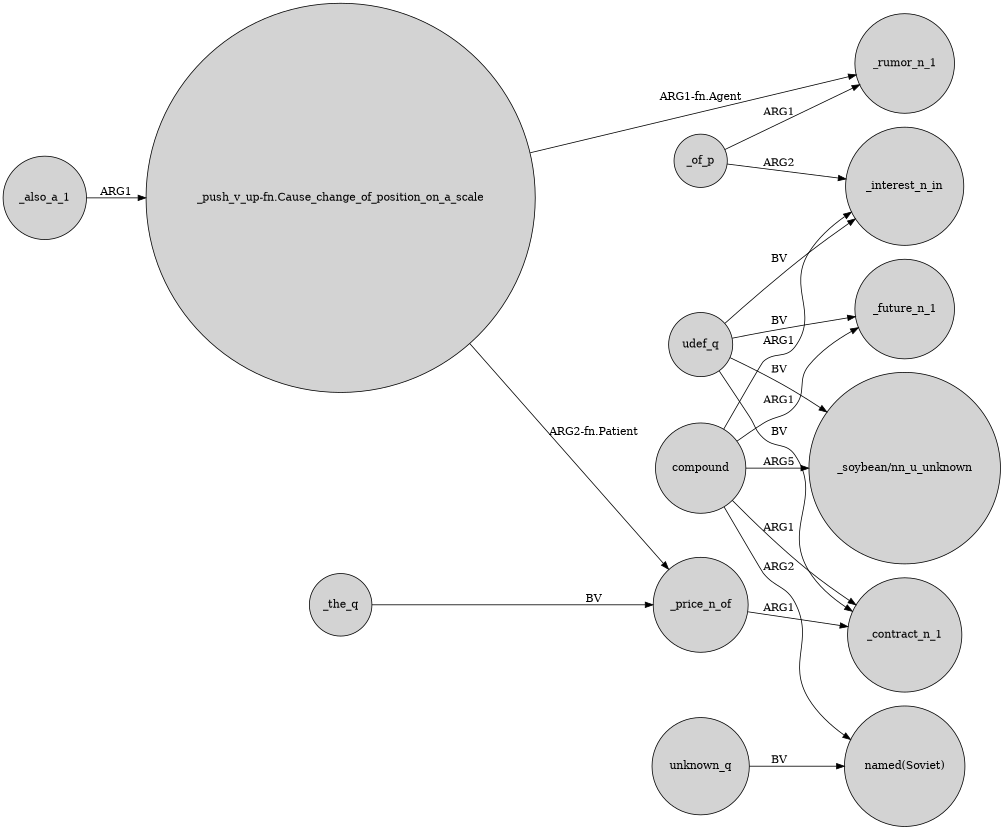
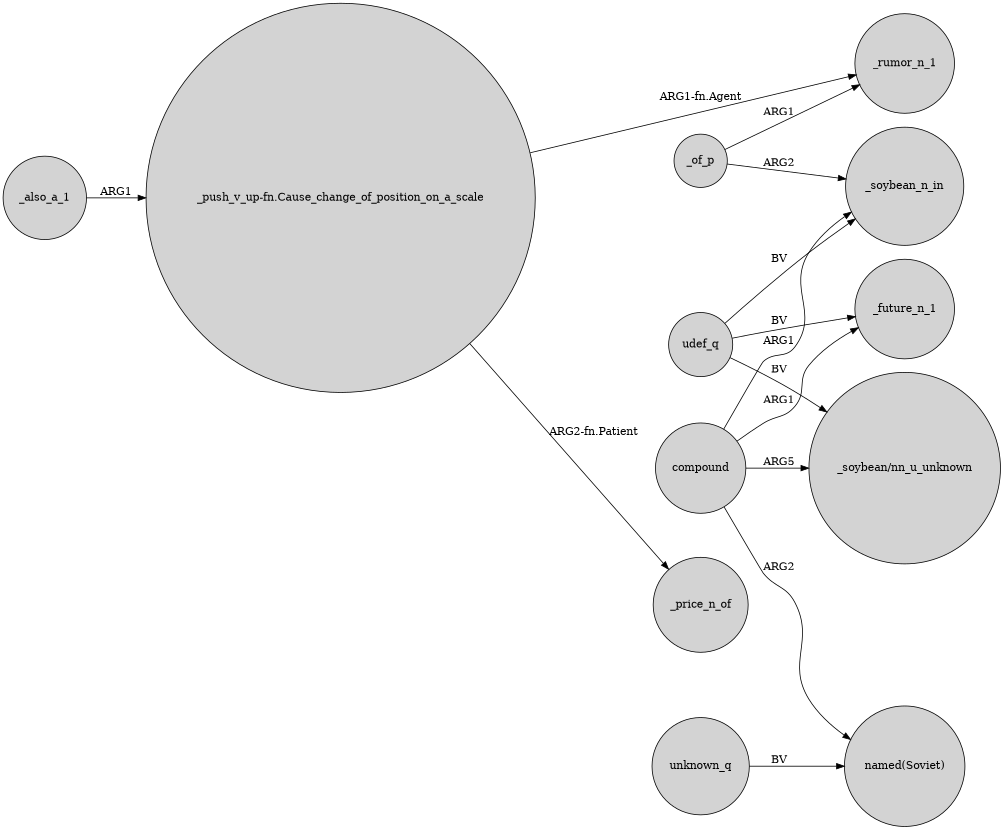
(905, 186) -> (905, 186)
(341, 605) -> none
(905, 635) -> none
